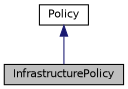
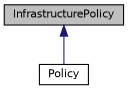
(64, 50) -> (64, 50)
